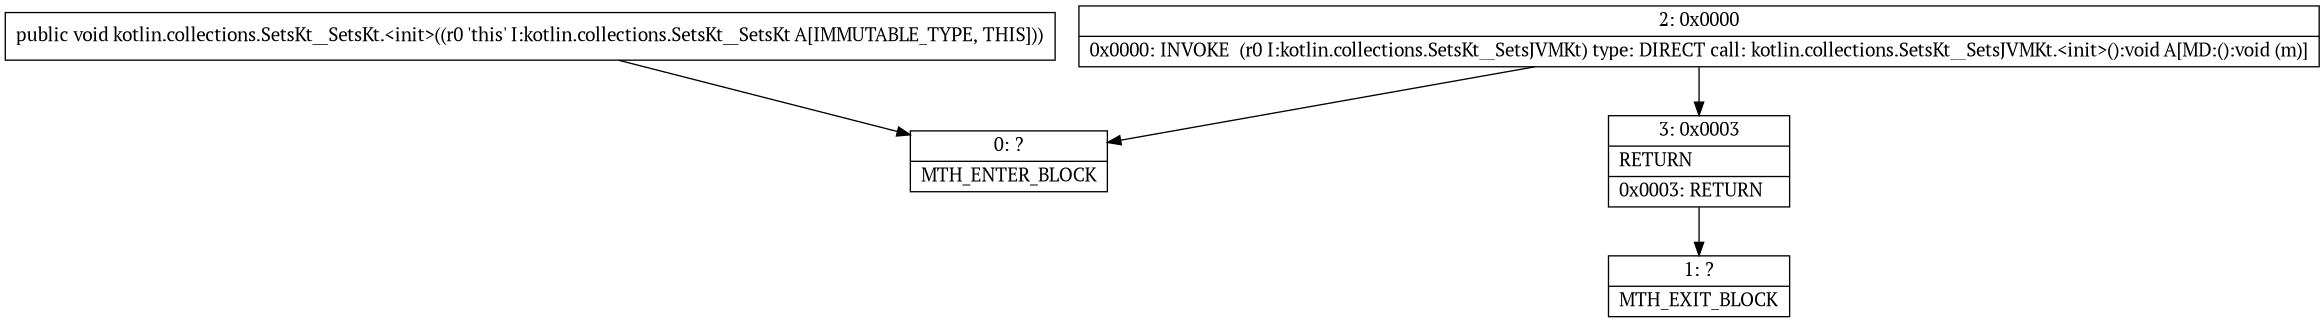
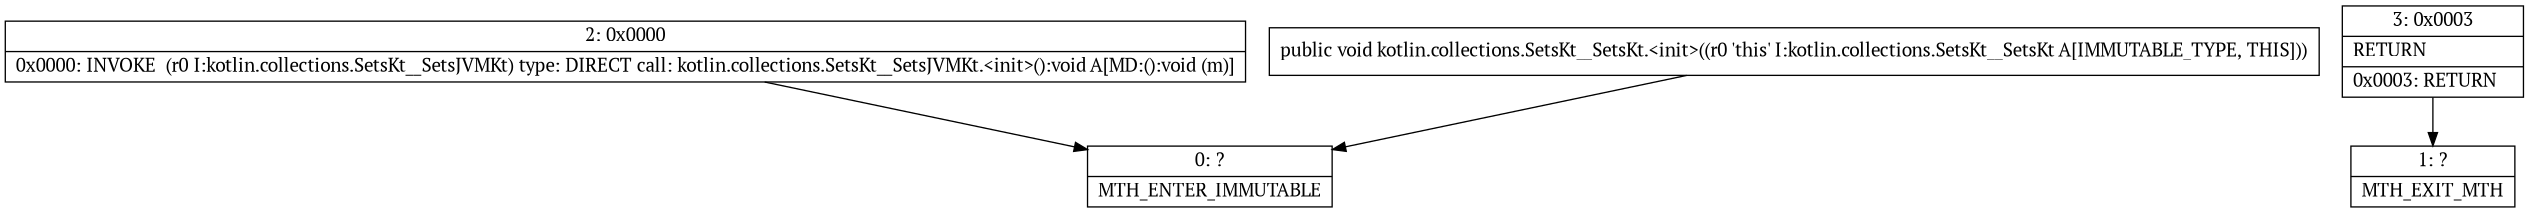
(1699, 85) -> none
(1009, 176) -> (1210, 191)
(1699, 301) -> (2433, 191)
